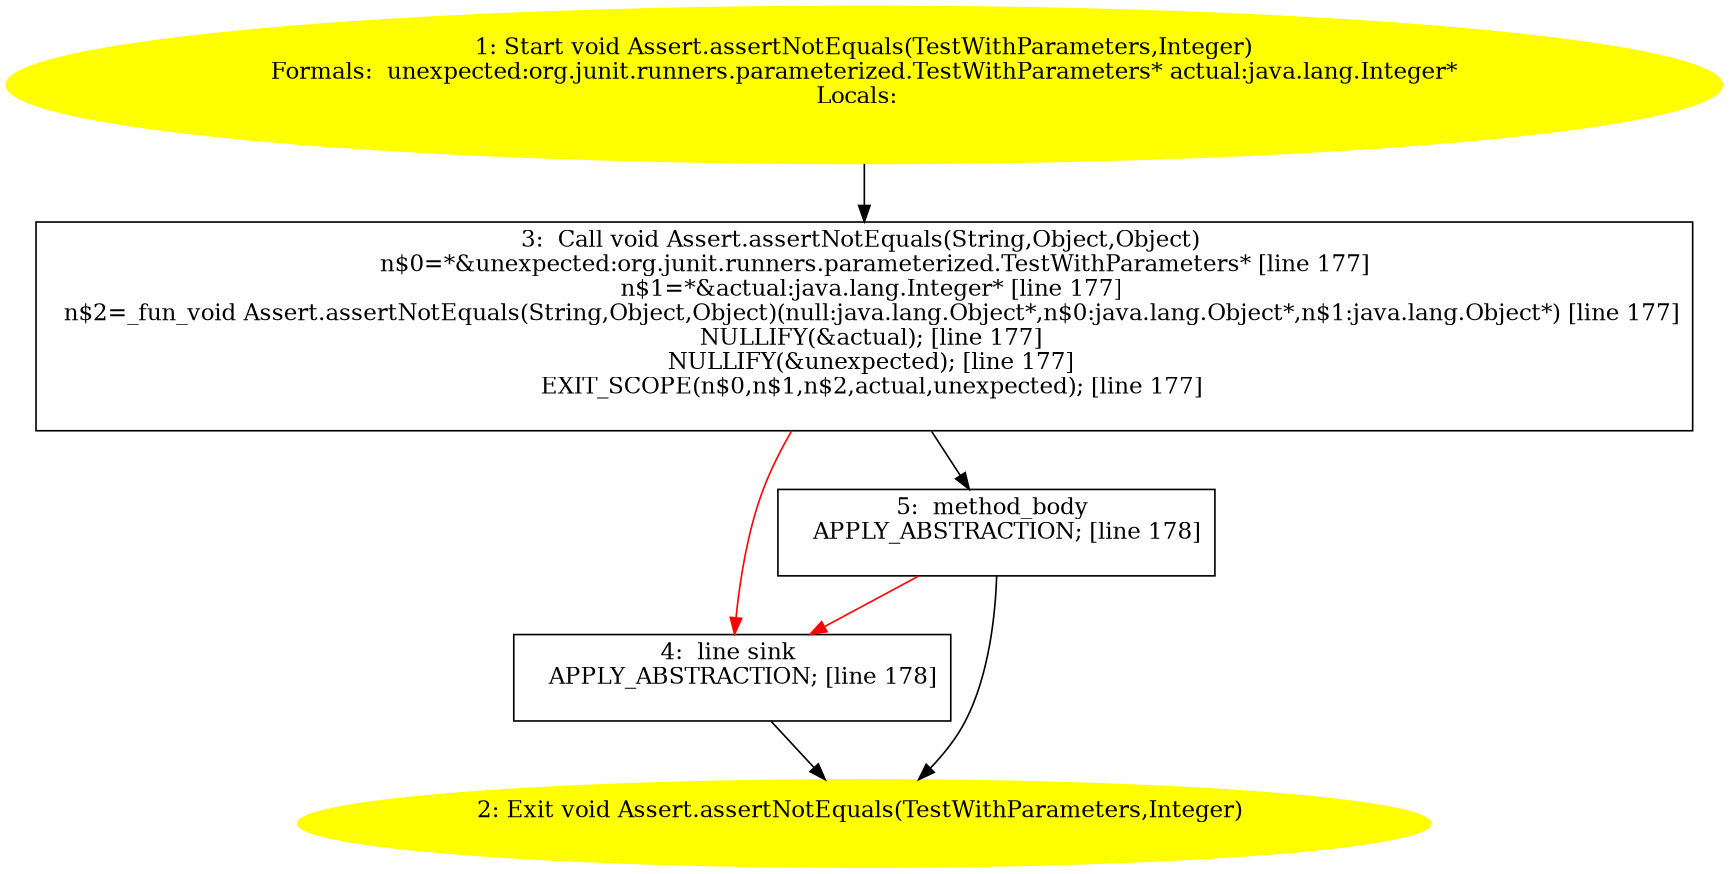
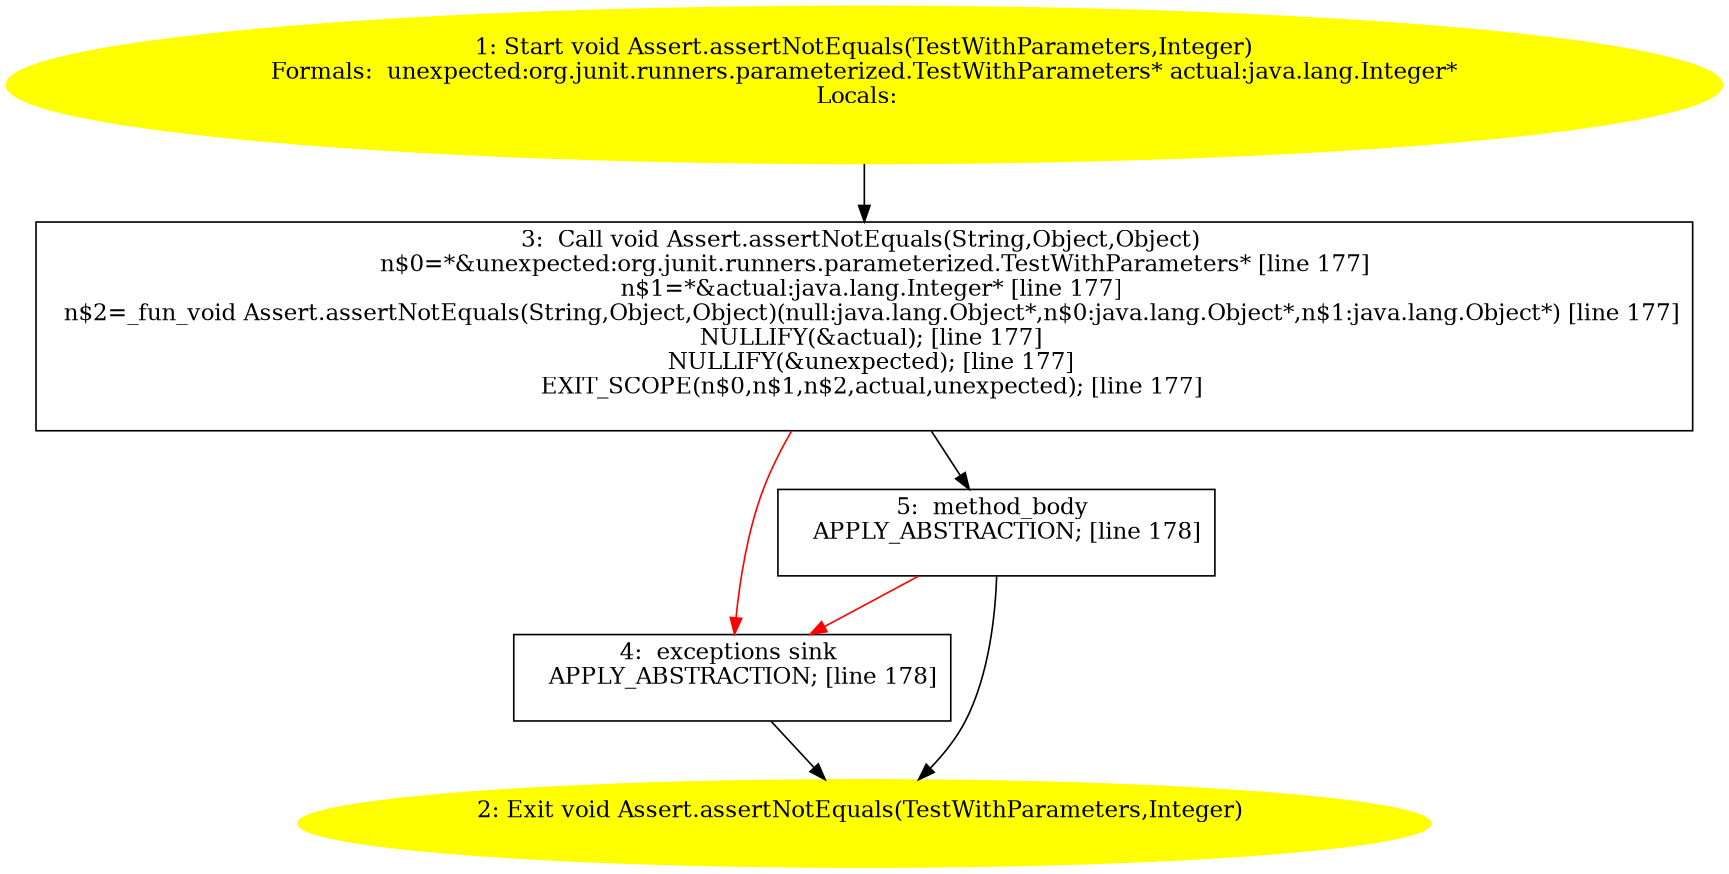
(732, 678) -> (732, 678)
